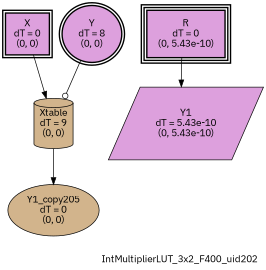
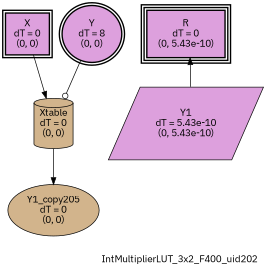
(181, 69) -> (191, 76)
(54, 123) -> (54, 123)
